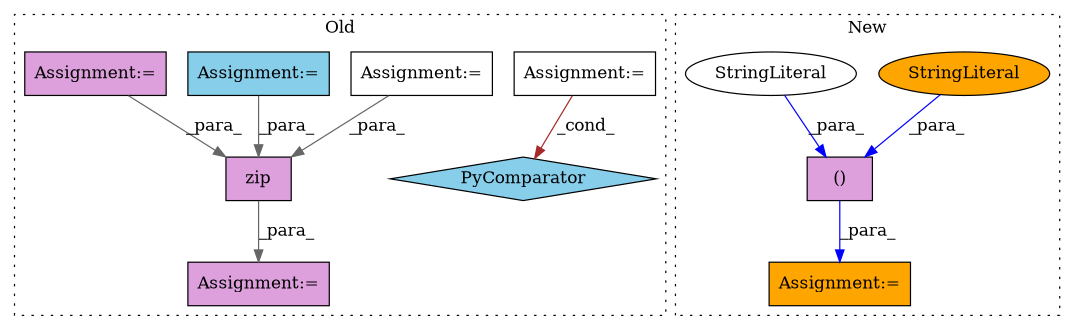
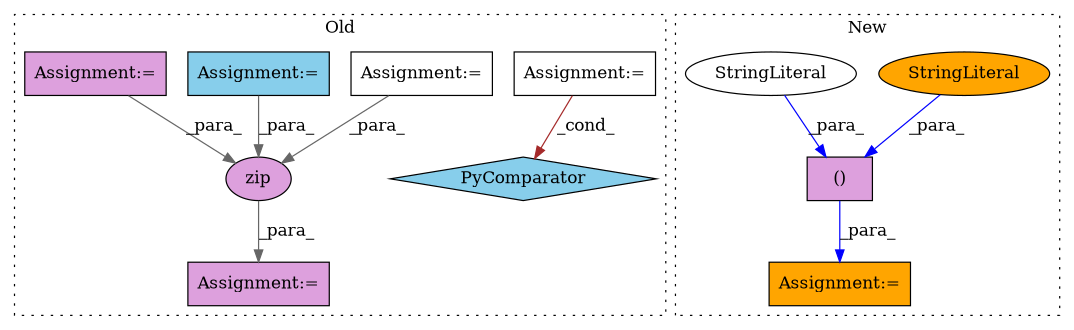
(259, 179) -> (259, 179)
